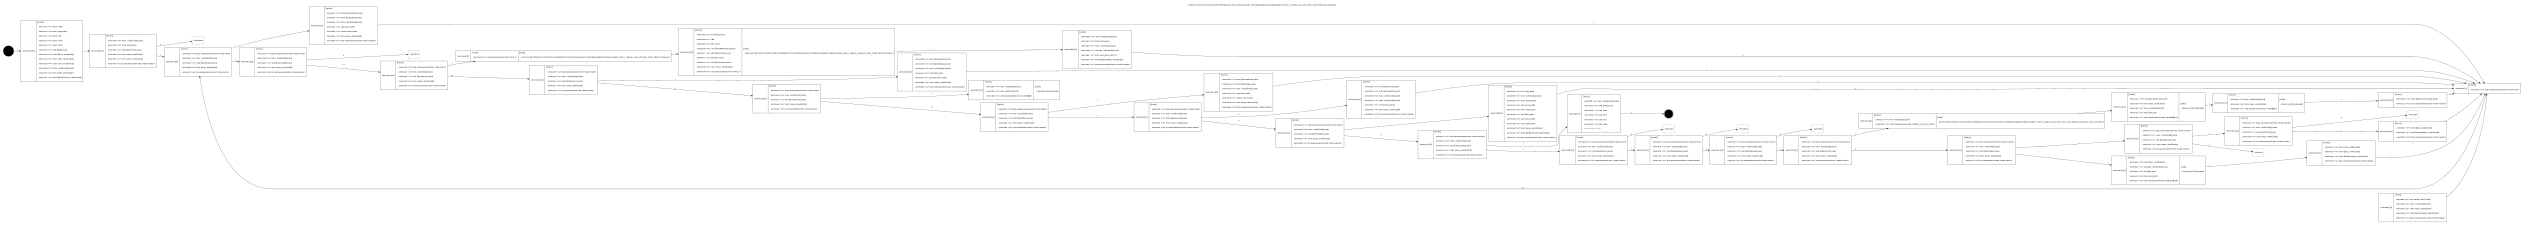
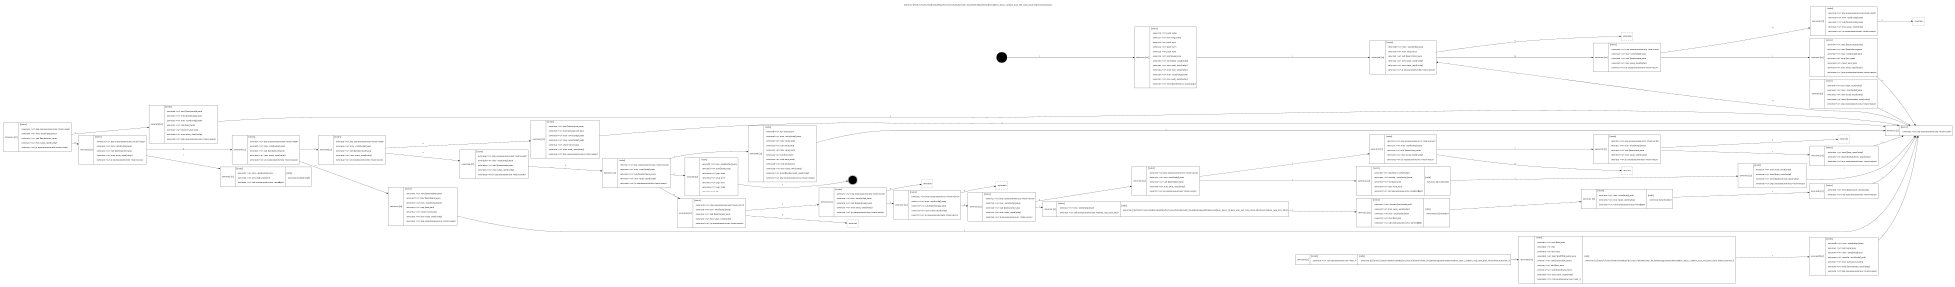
(414, 75) -> none
(1416, 123) -> (708, 153)
(1335, 189) -> (1674, 94)
